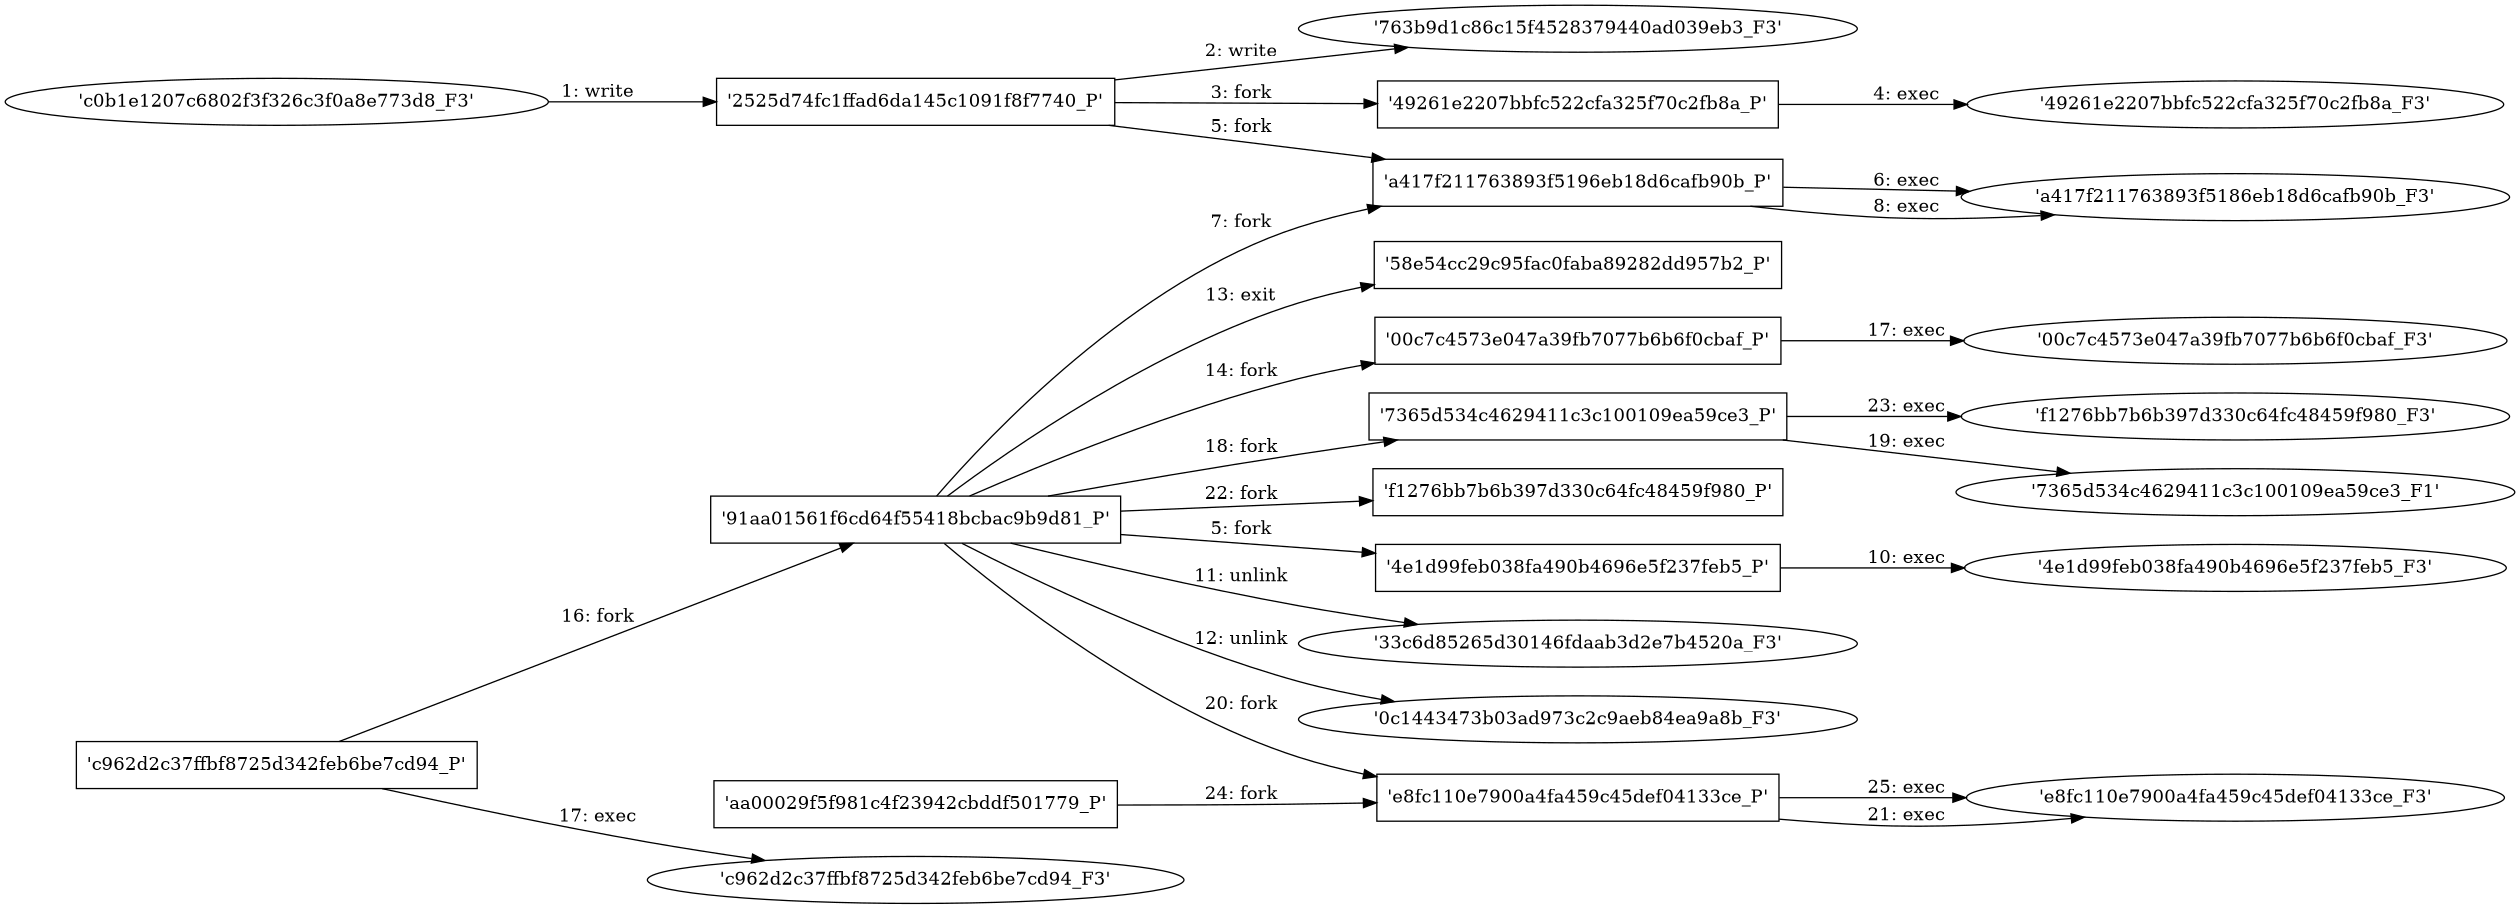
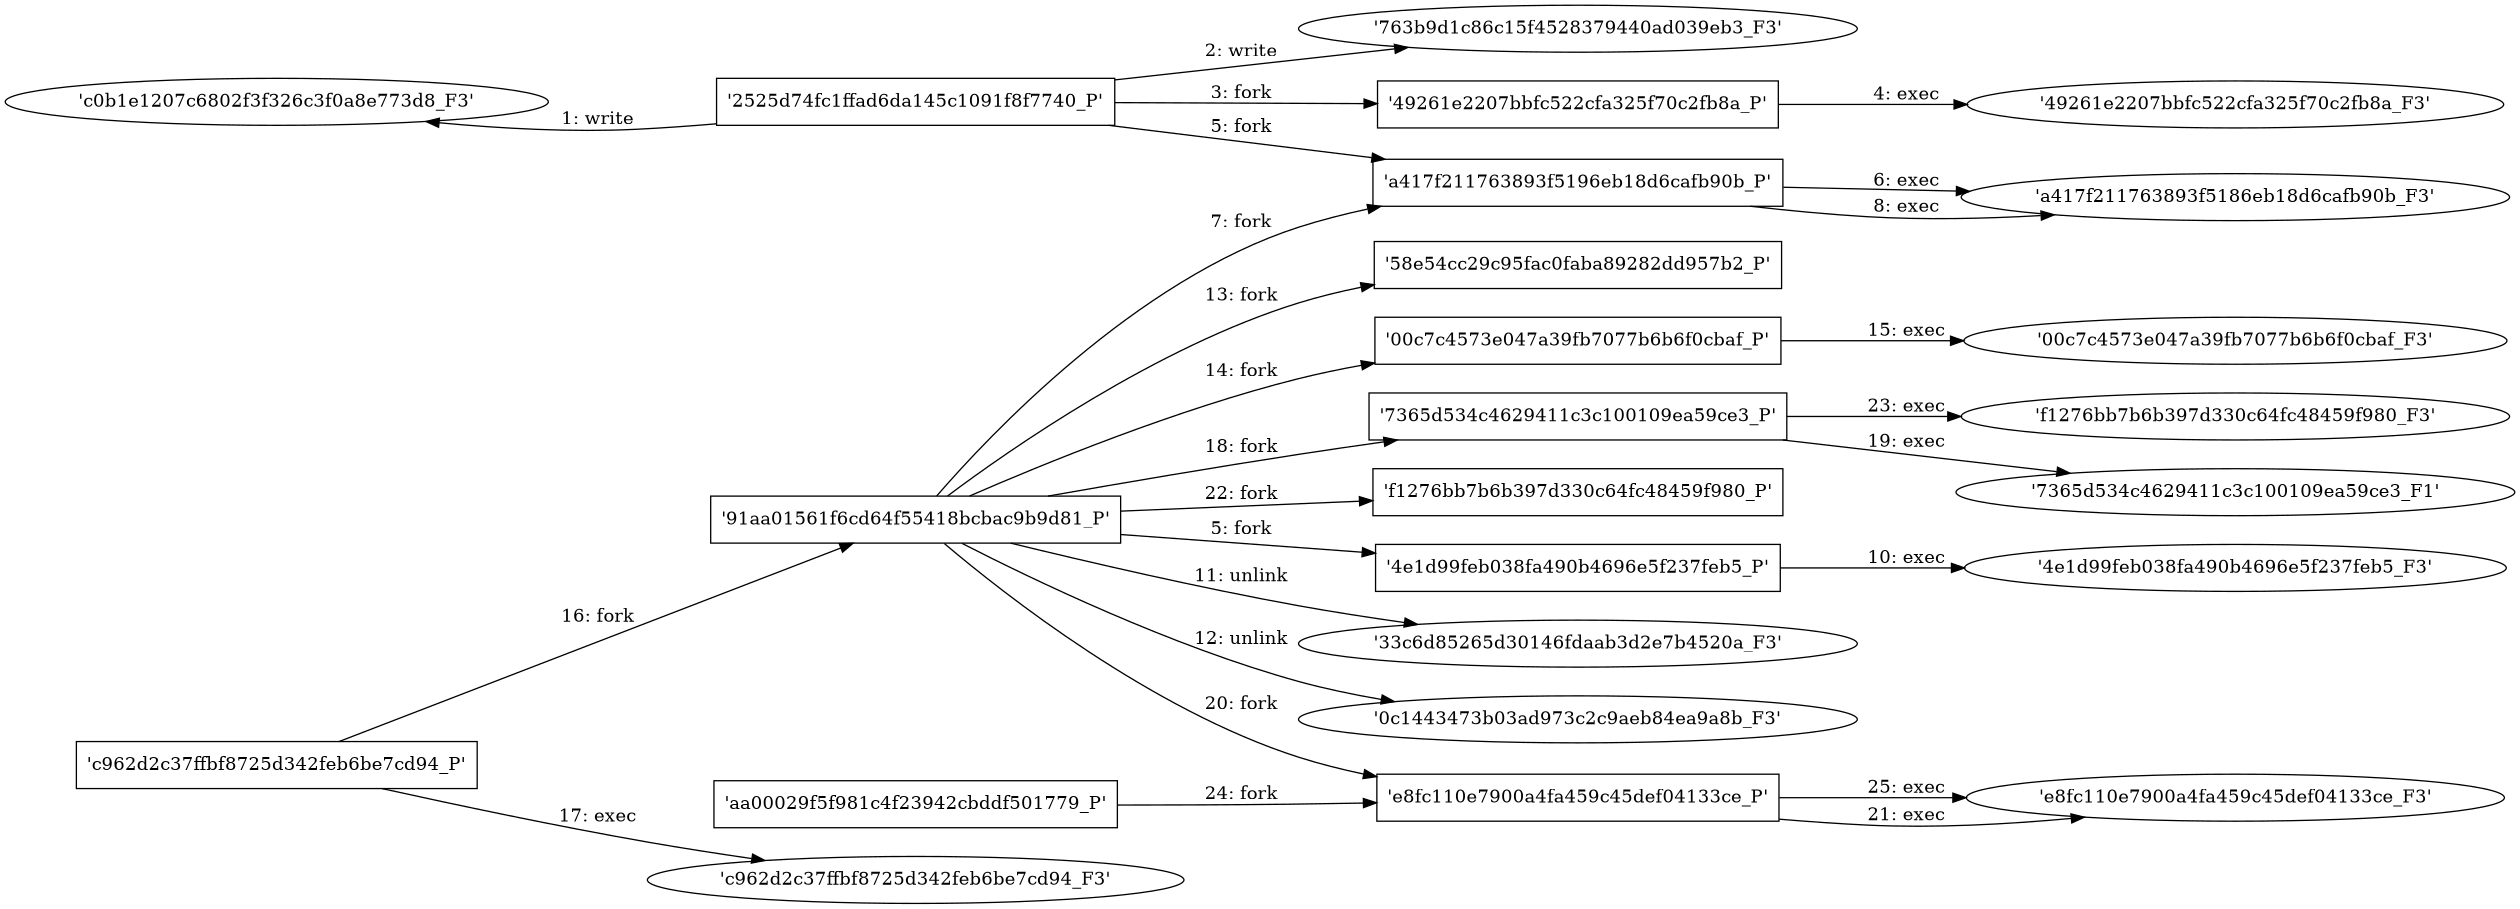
(626, 102) -> (578, 130)
(1241, 296) -> (1241, 296)
(1907, 331) -> (1907, 331)
